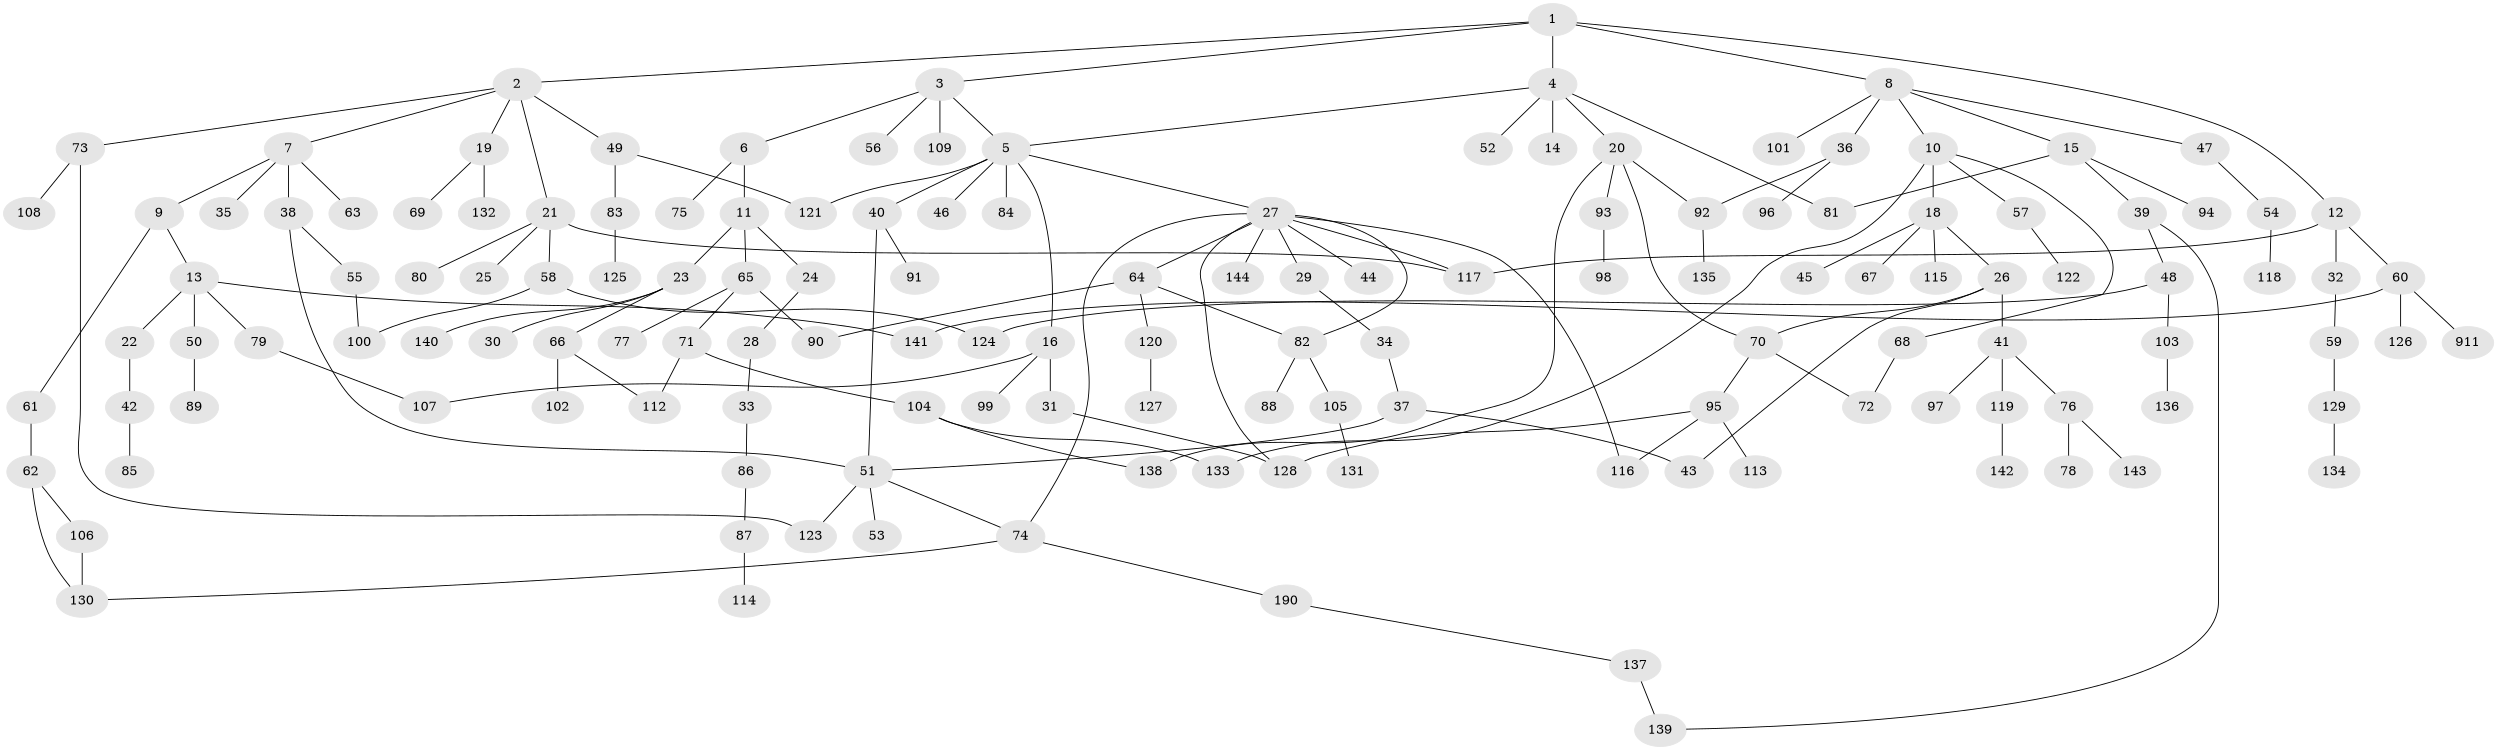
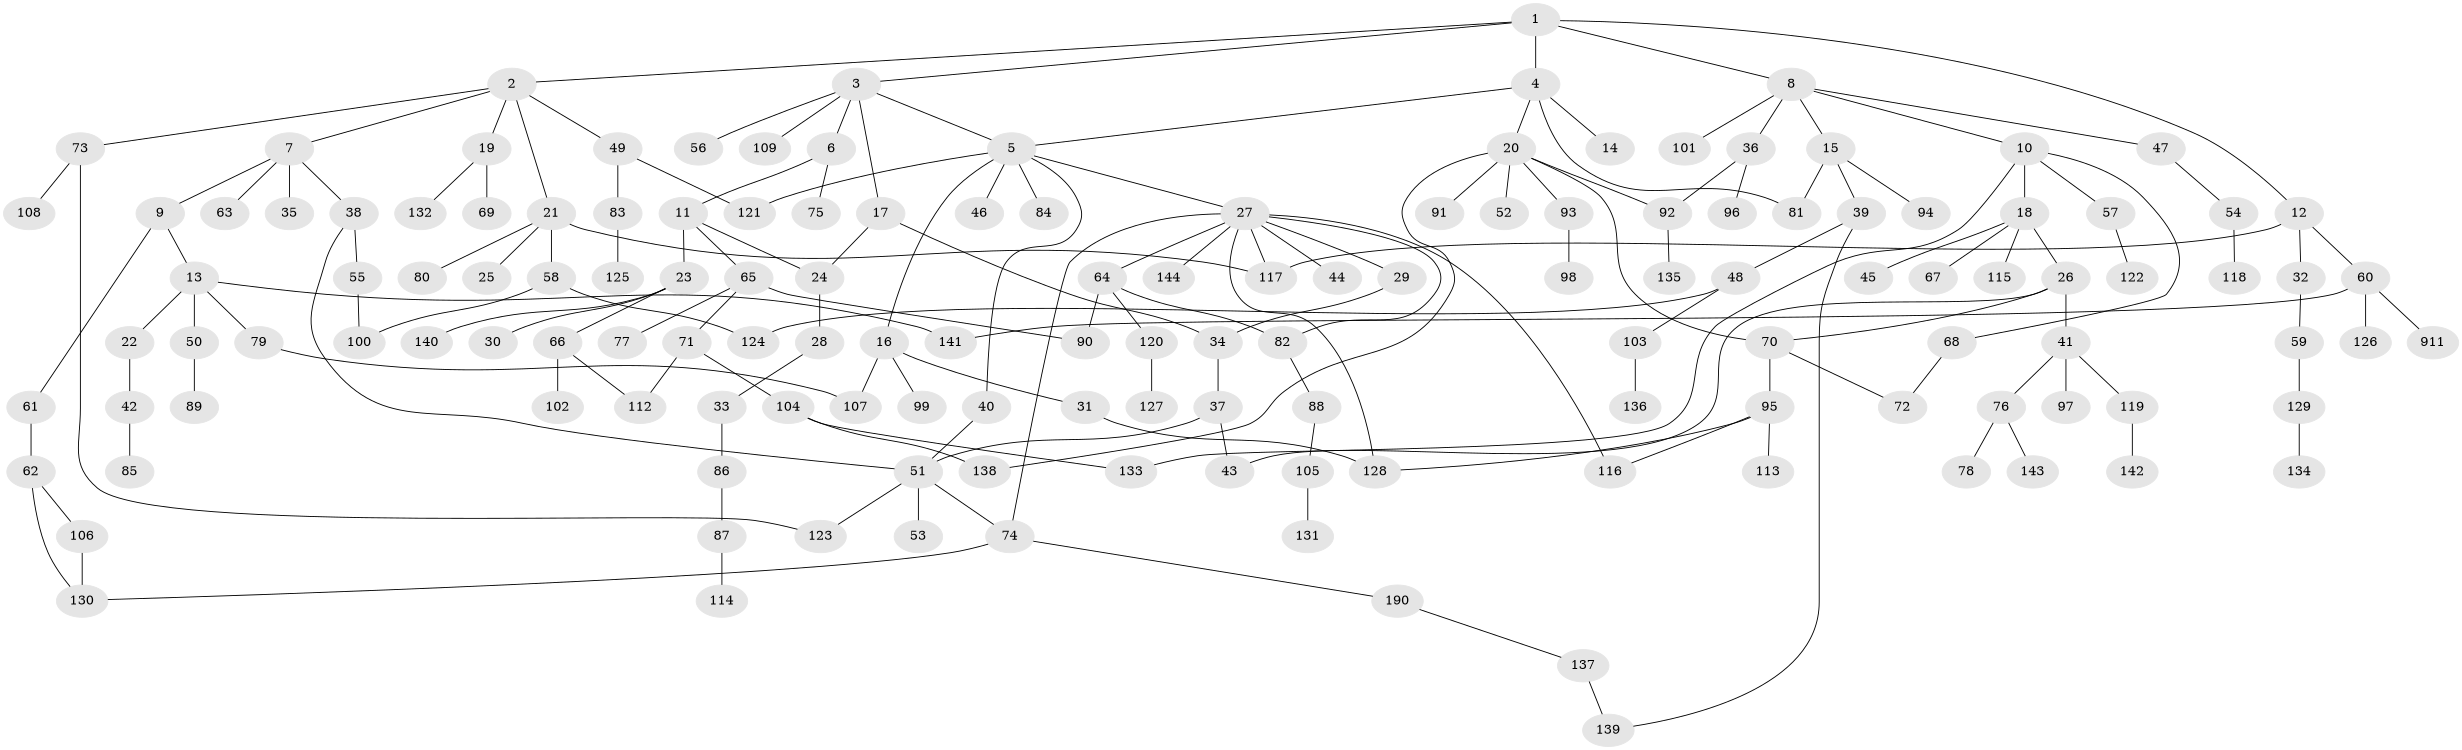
(1521, 117) -> (1508, 181)
none -> (881, 214)
(896, 246) -> (1476, 181)
(1319, 375) -> (1312, 439)
